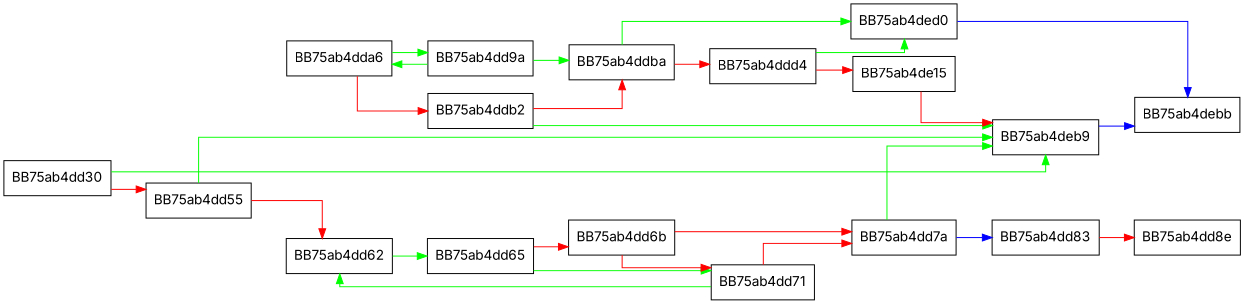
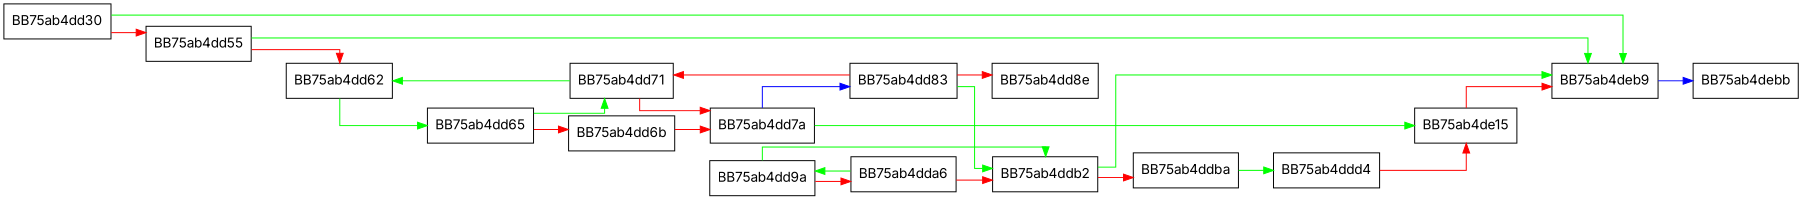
(904, 21) -> none
(546, 60) -> (898, 147)
(415, 64) -> (828, 181)
(687, 64) -> (1251, 170)
none -> (975, 118)
(898, 146) -> (1110, 126)
(655, 268) -> (767, 75)
